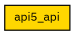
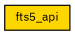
(37, 18) -> (37, 18)
